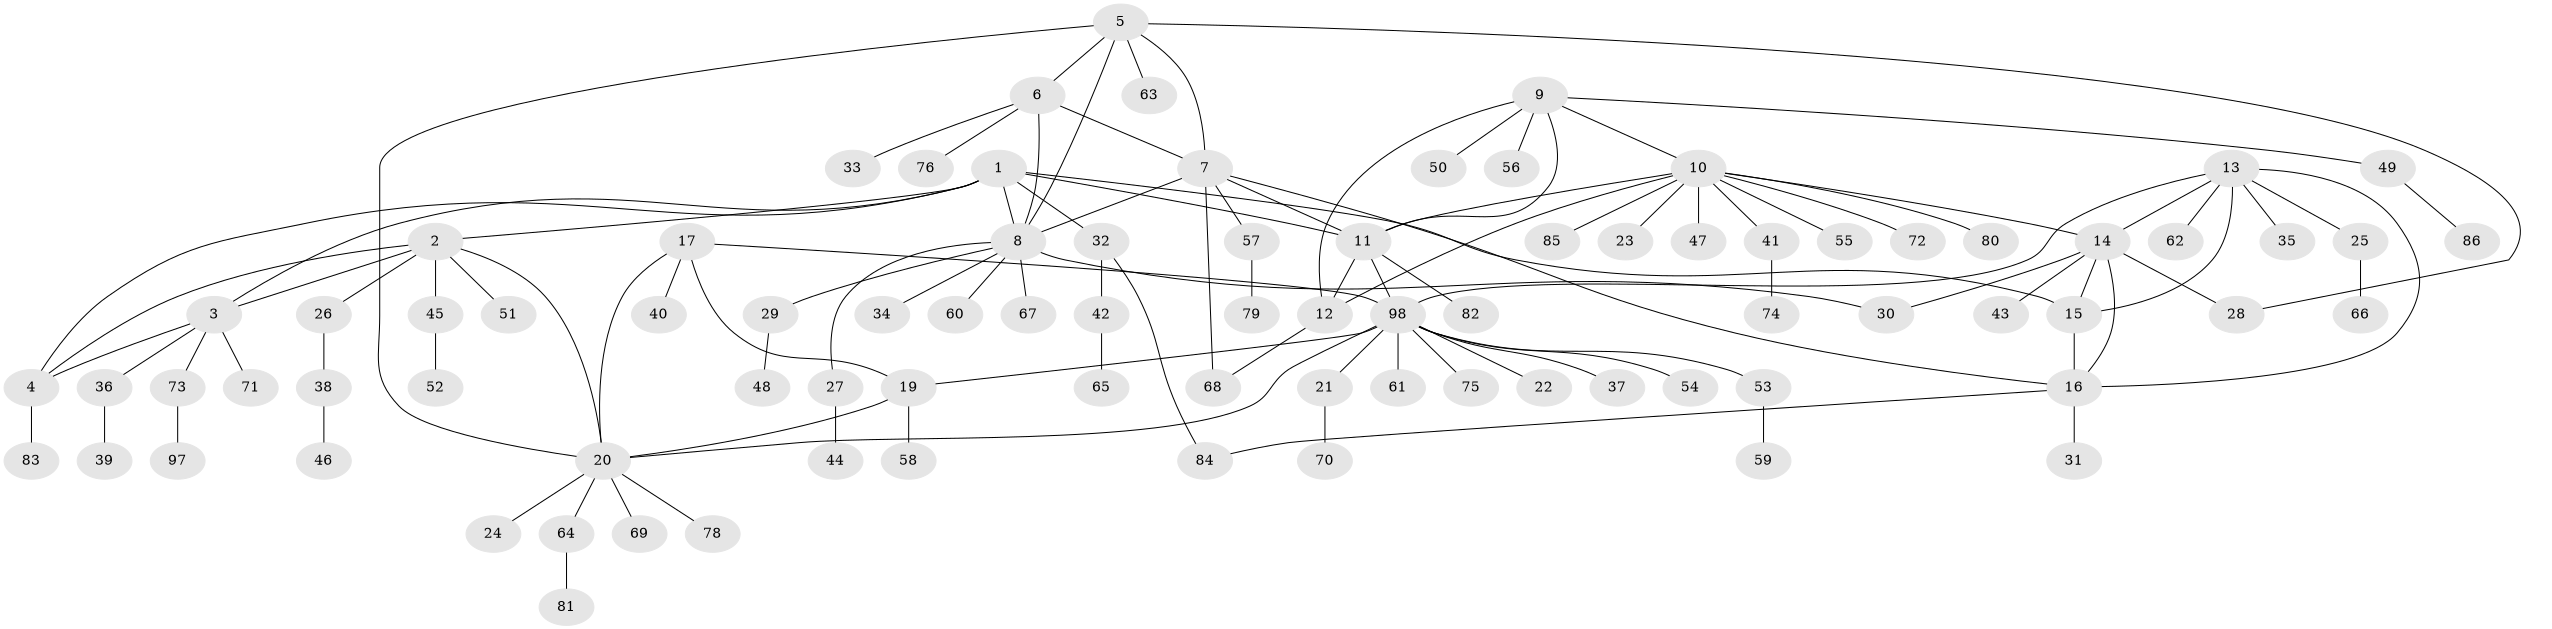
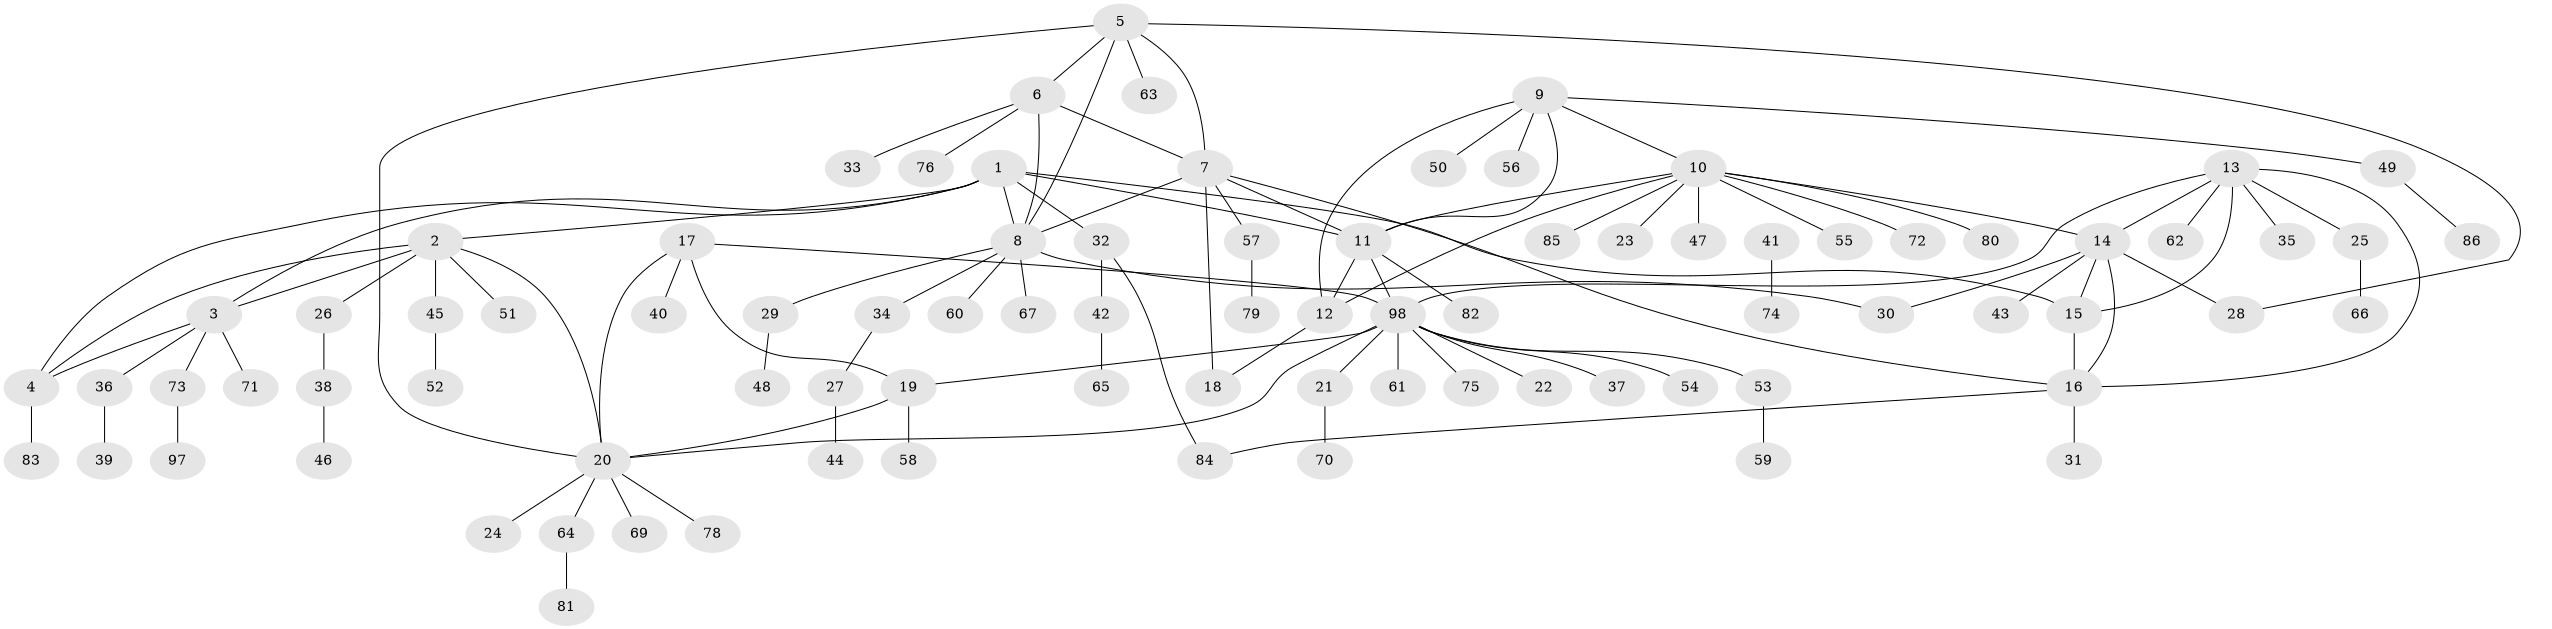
(1735, 205) -> none
(878, 270) -> (859, 351)
(1213, 388) -> (1213, 388)
